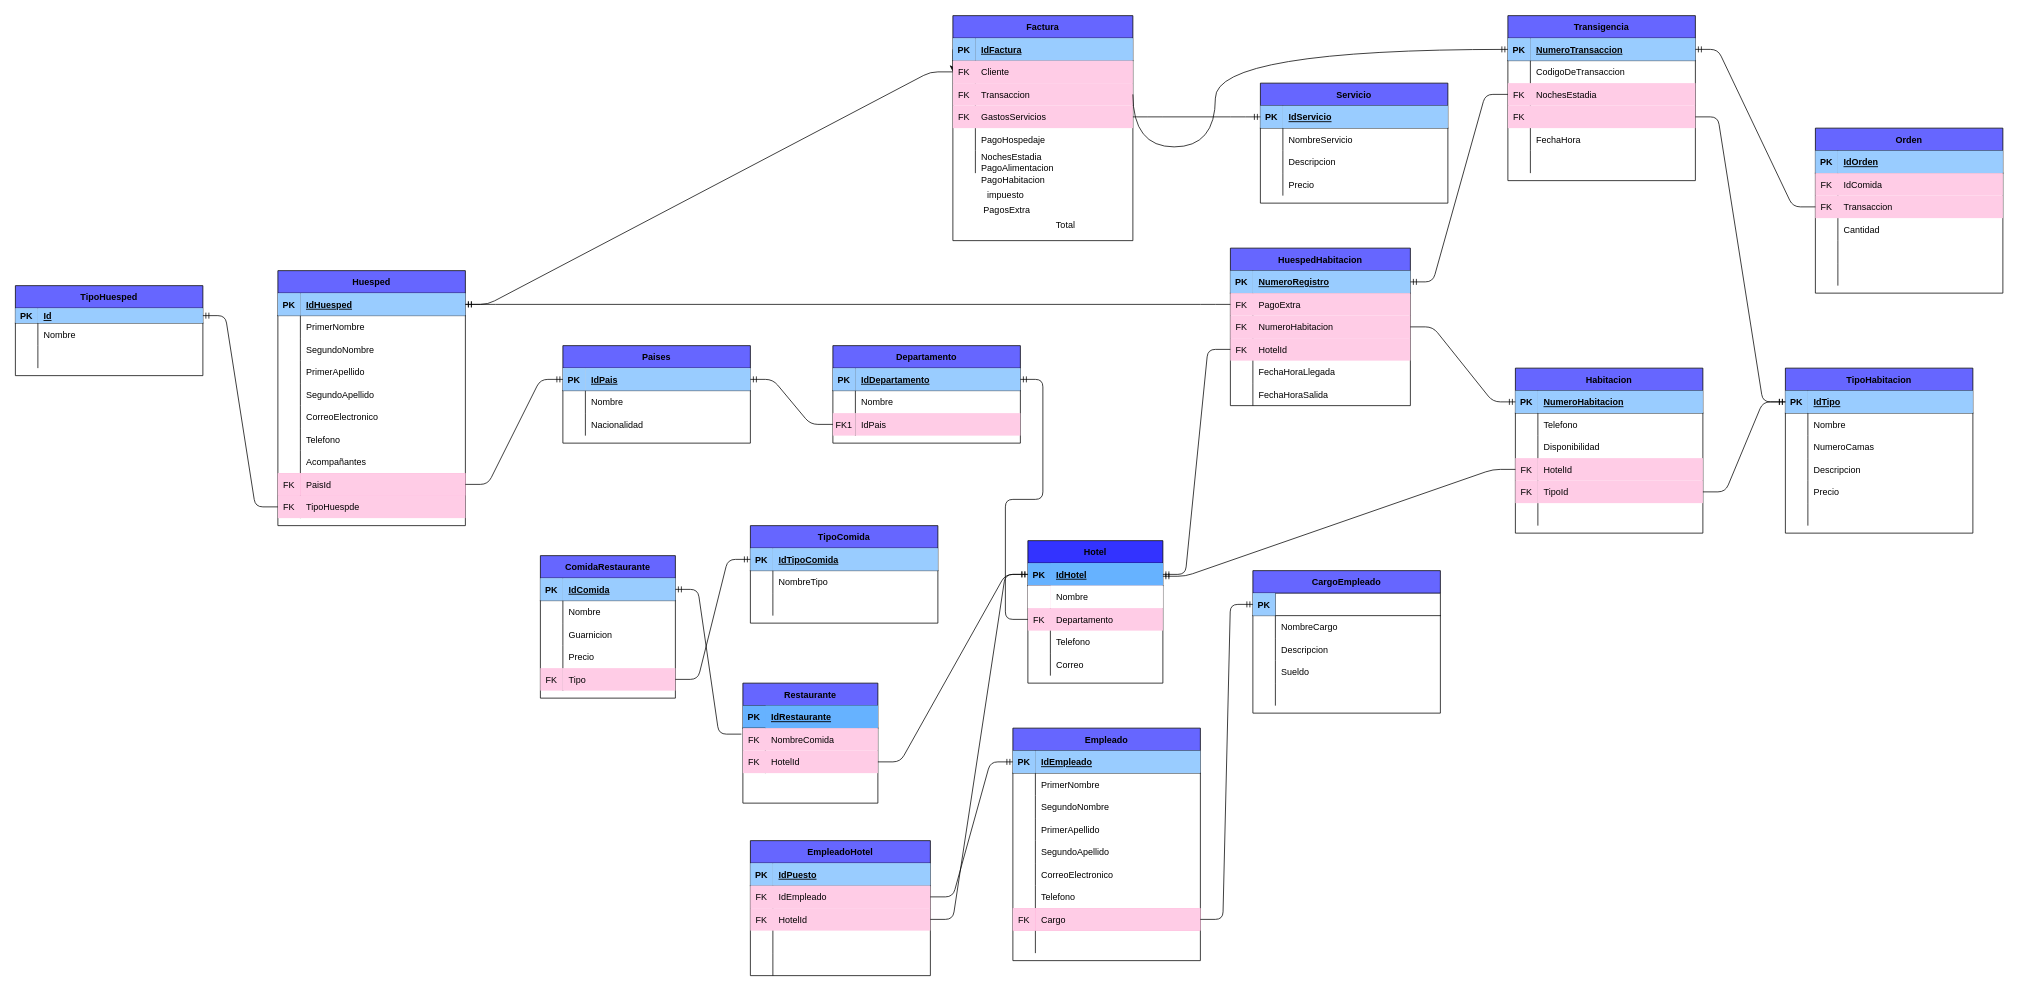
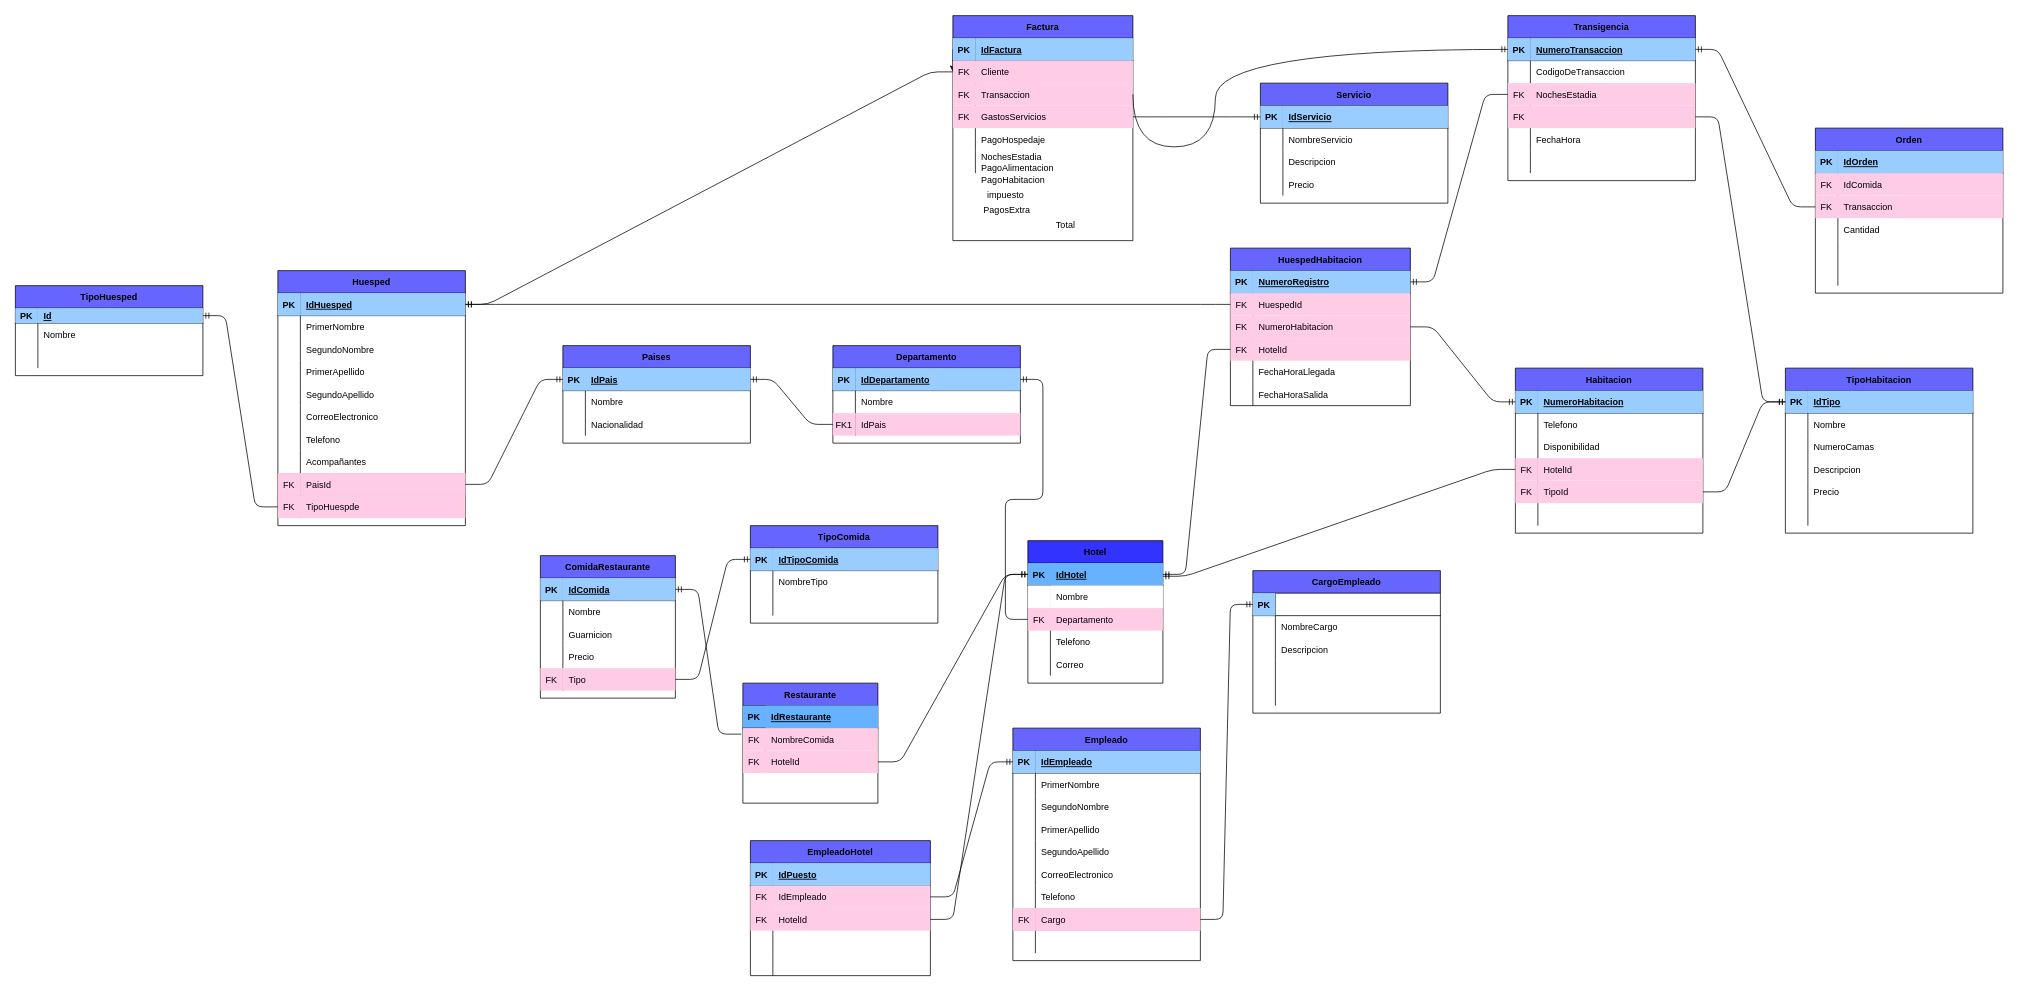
(1281, 305) -> (1281, 305)
(1358, 672) -> none
